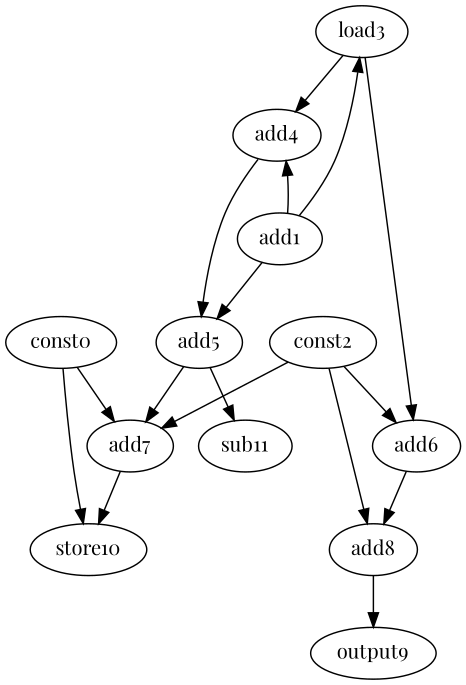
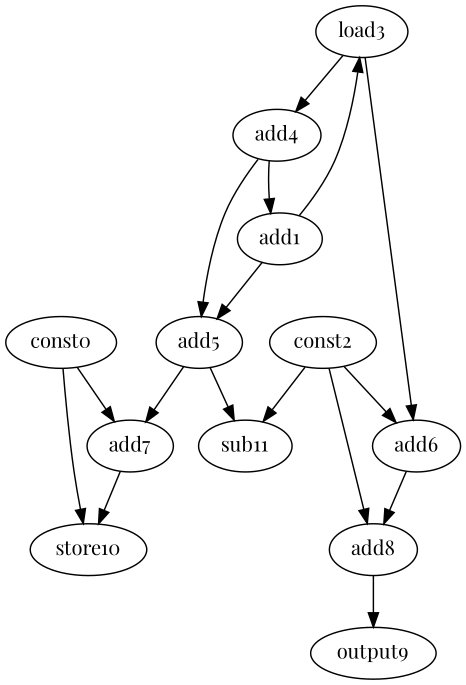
(288, 195) -> (269, 180)
(231, 392) -> (289, 388)
